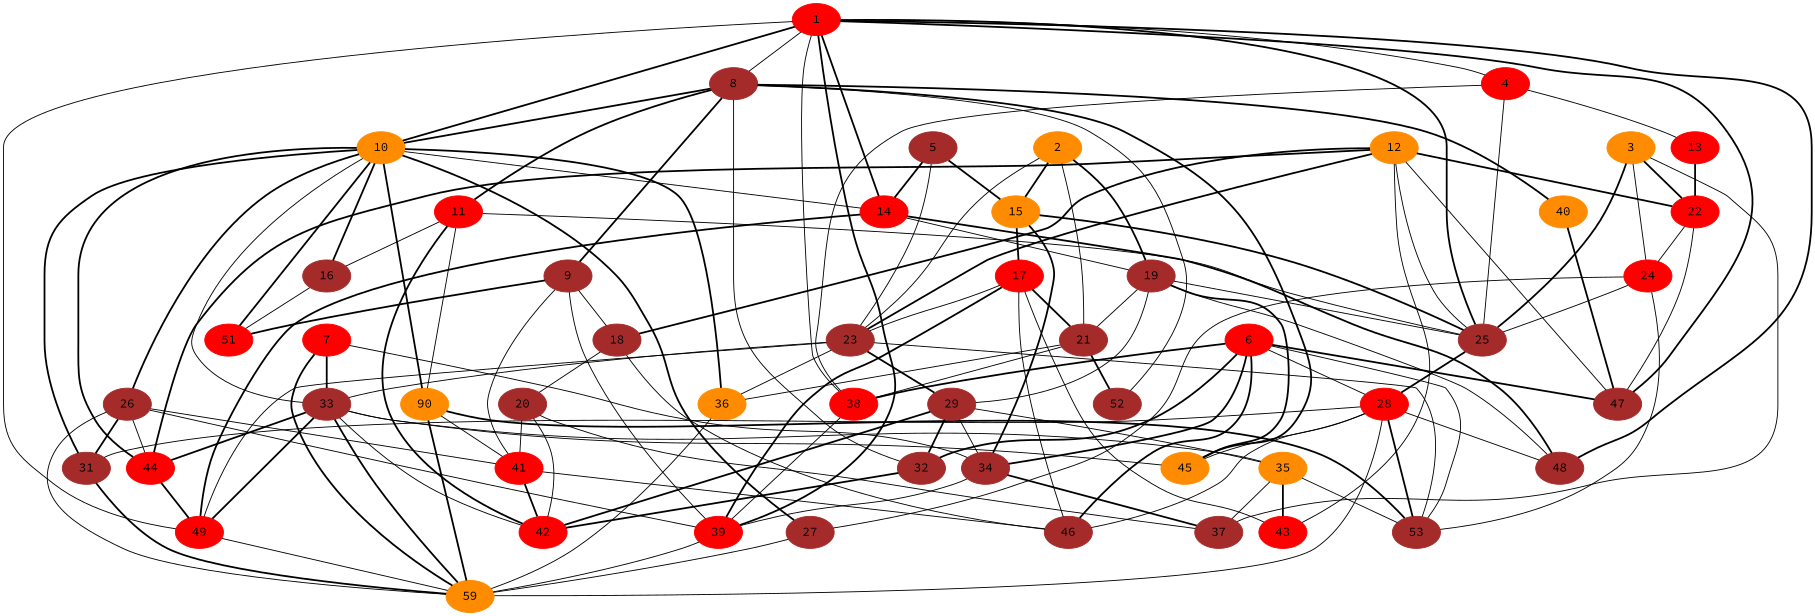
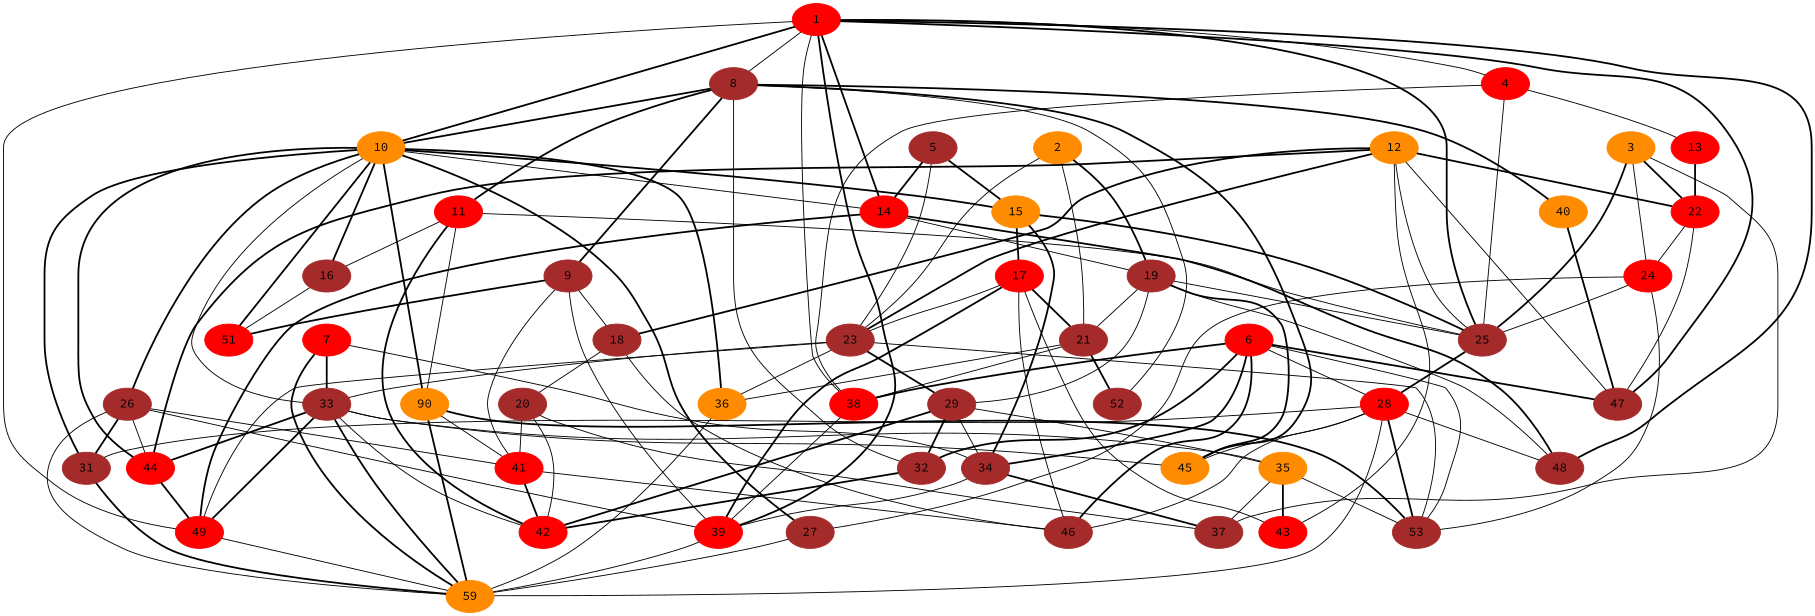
(1037, 180) -> (743, 178)
